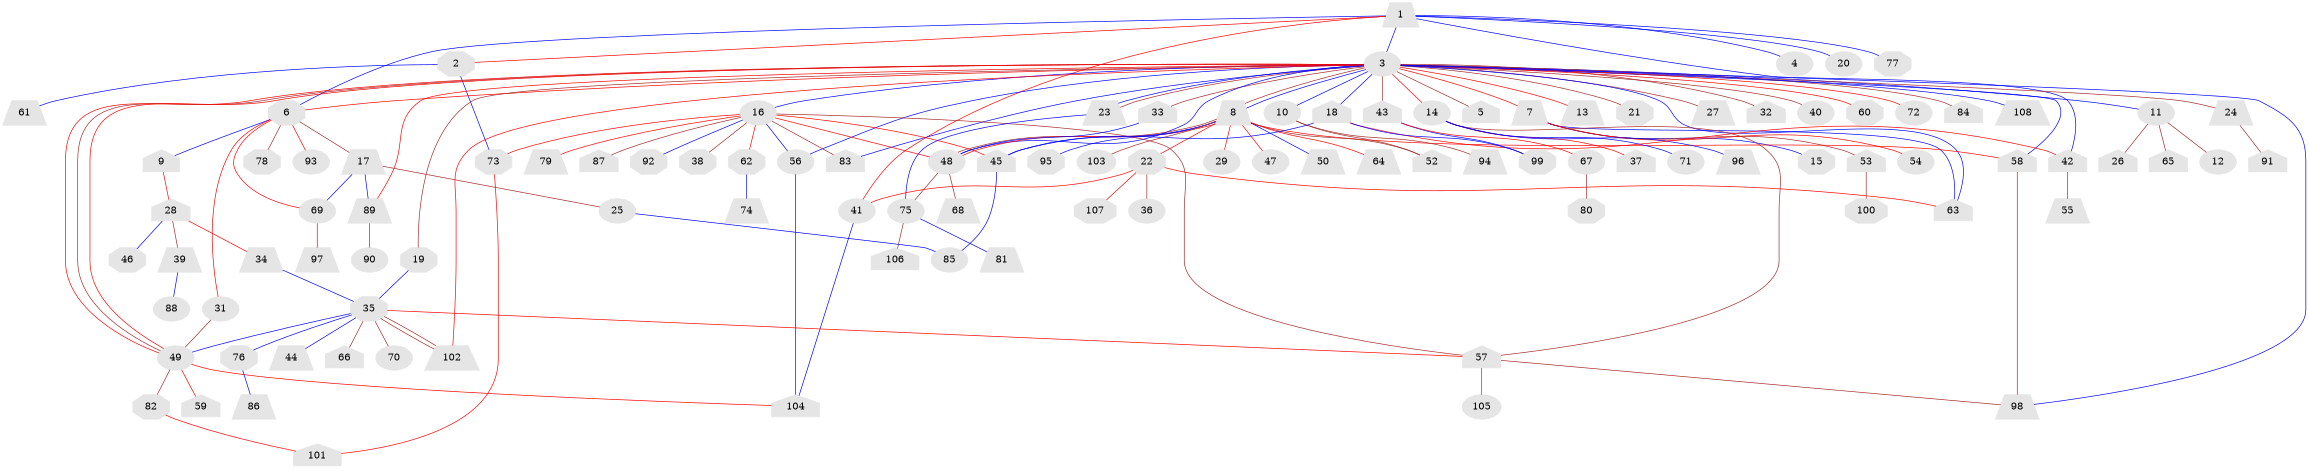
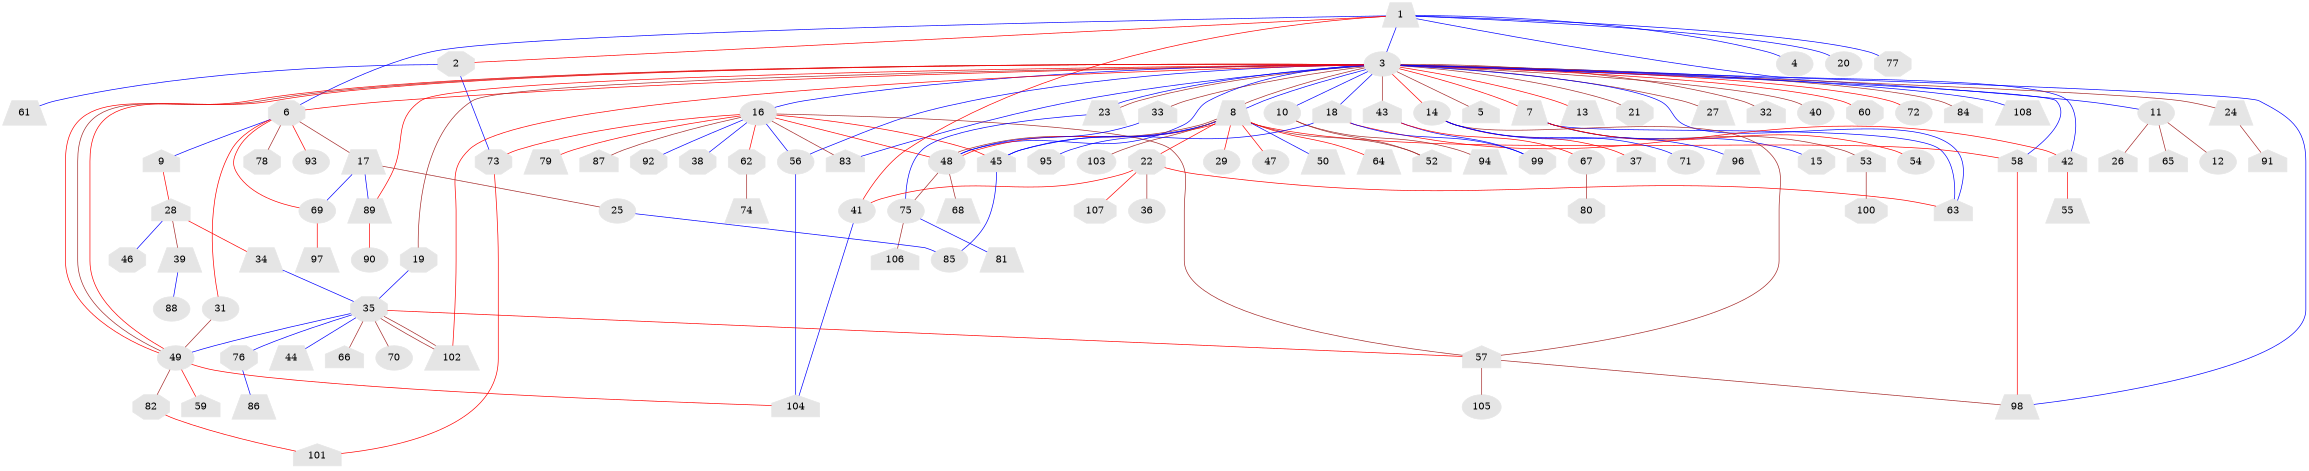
(728, 137) -> (728, 137)
(747, 187) -> (747, 187)
